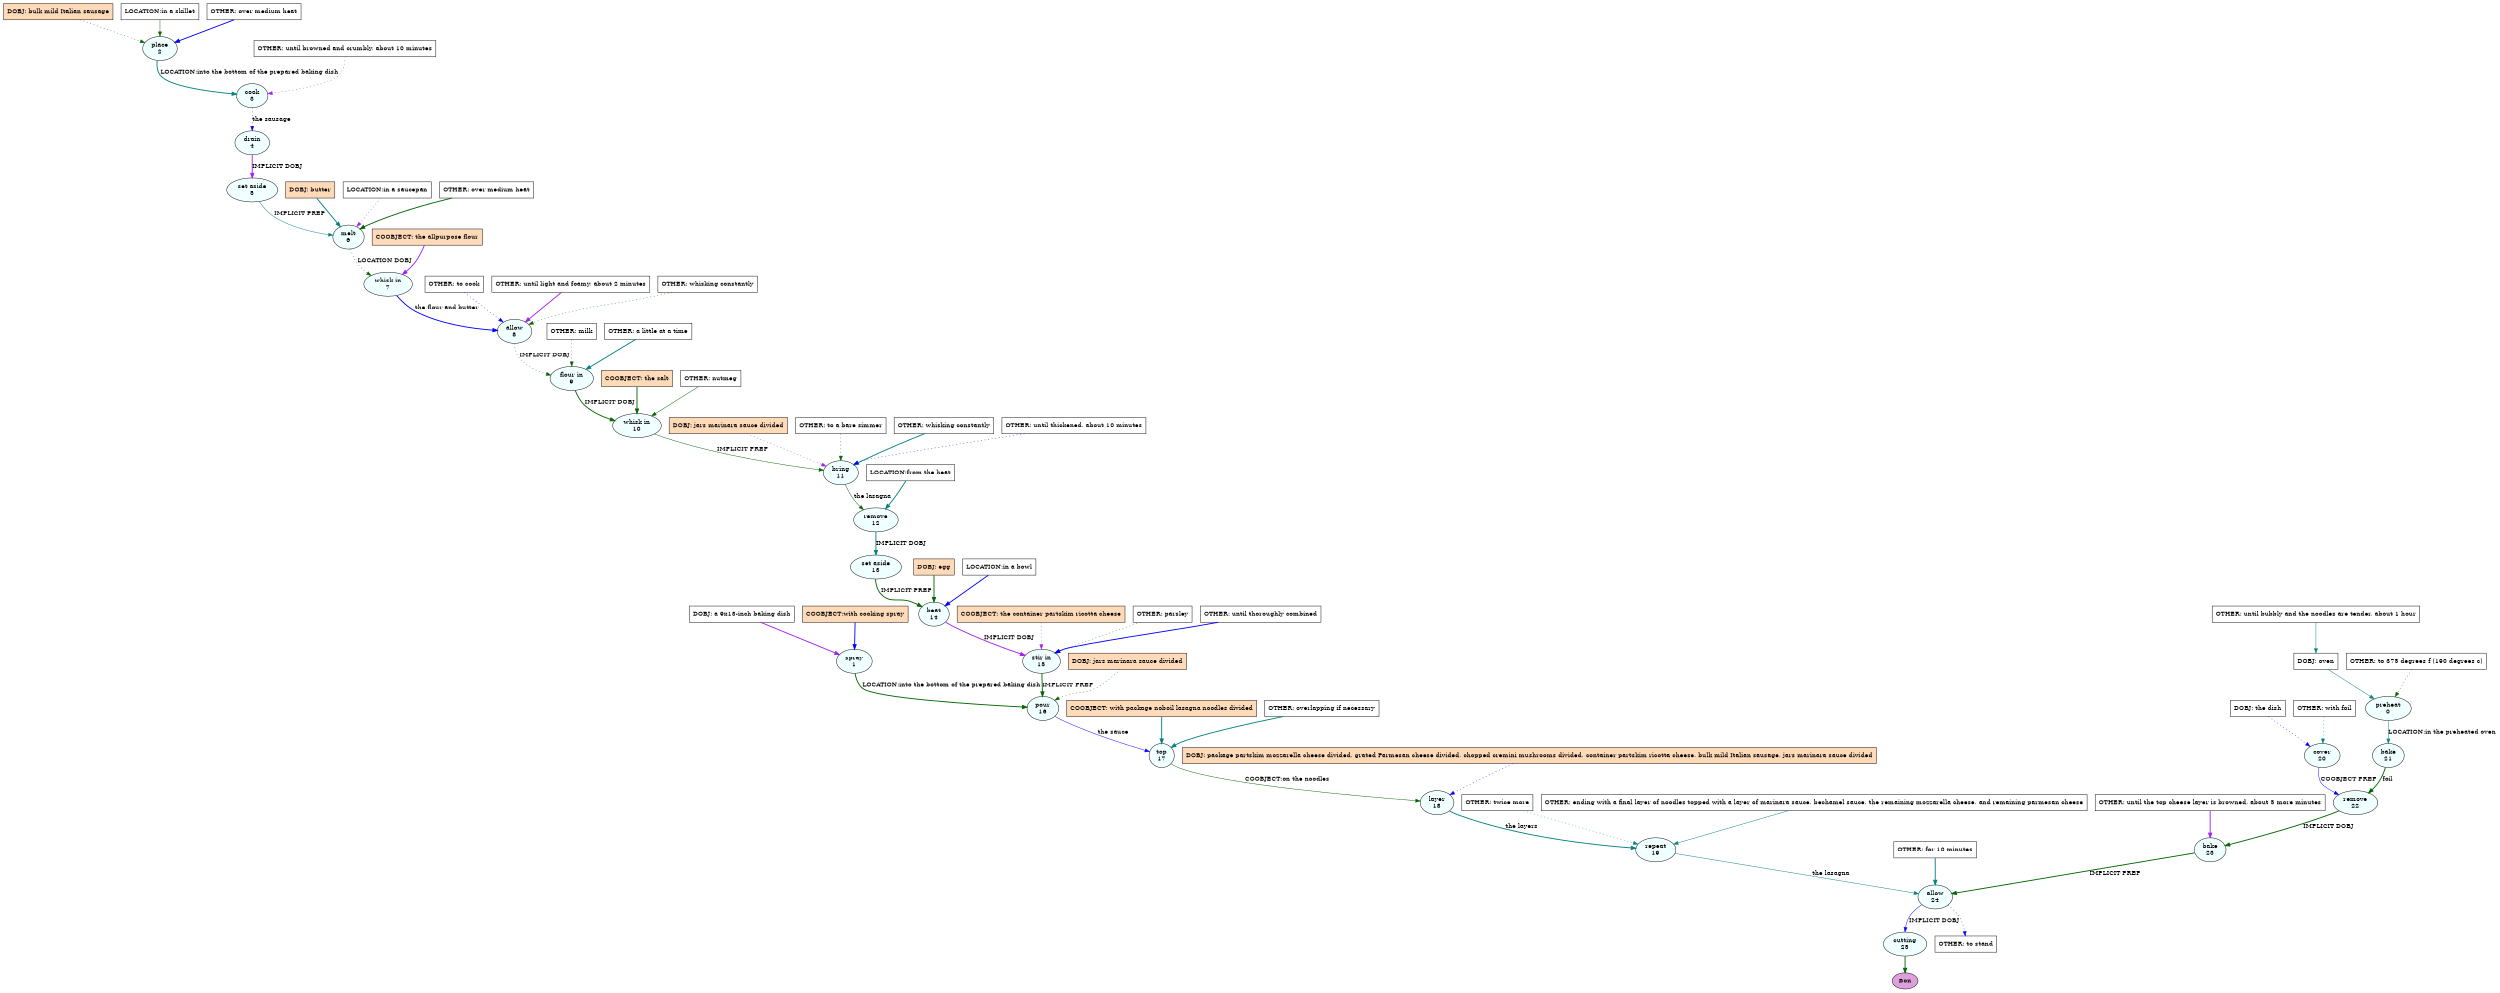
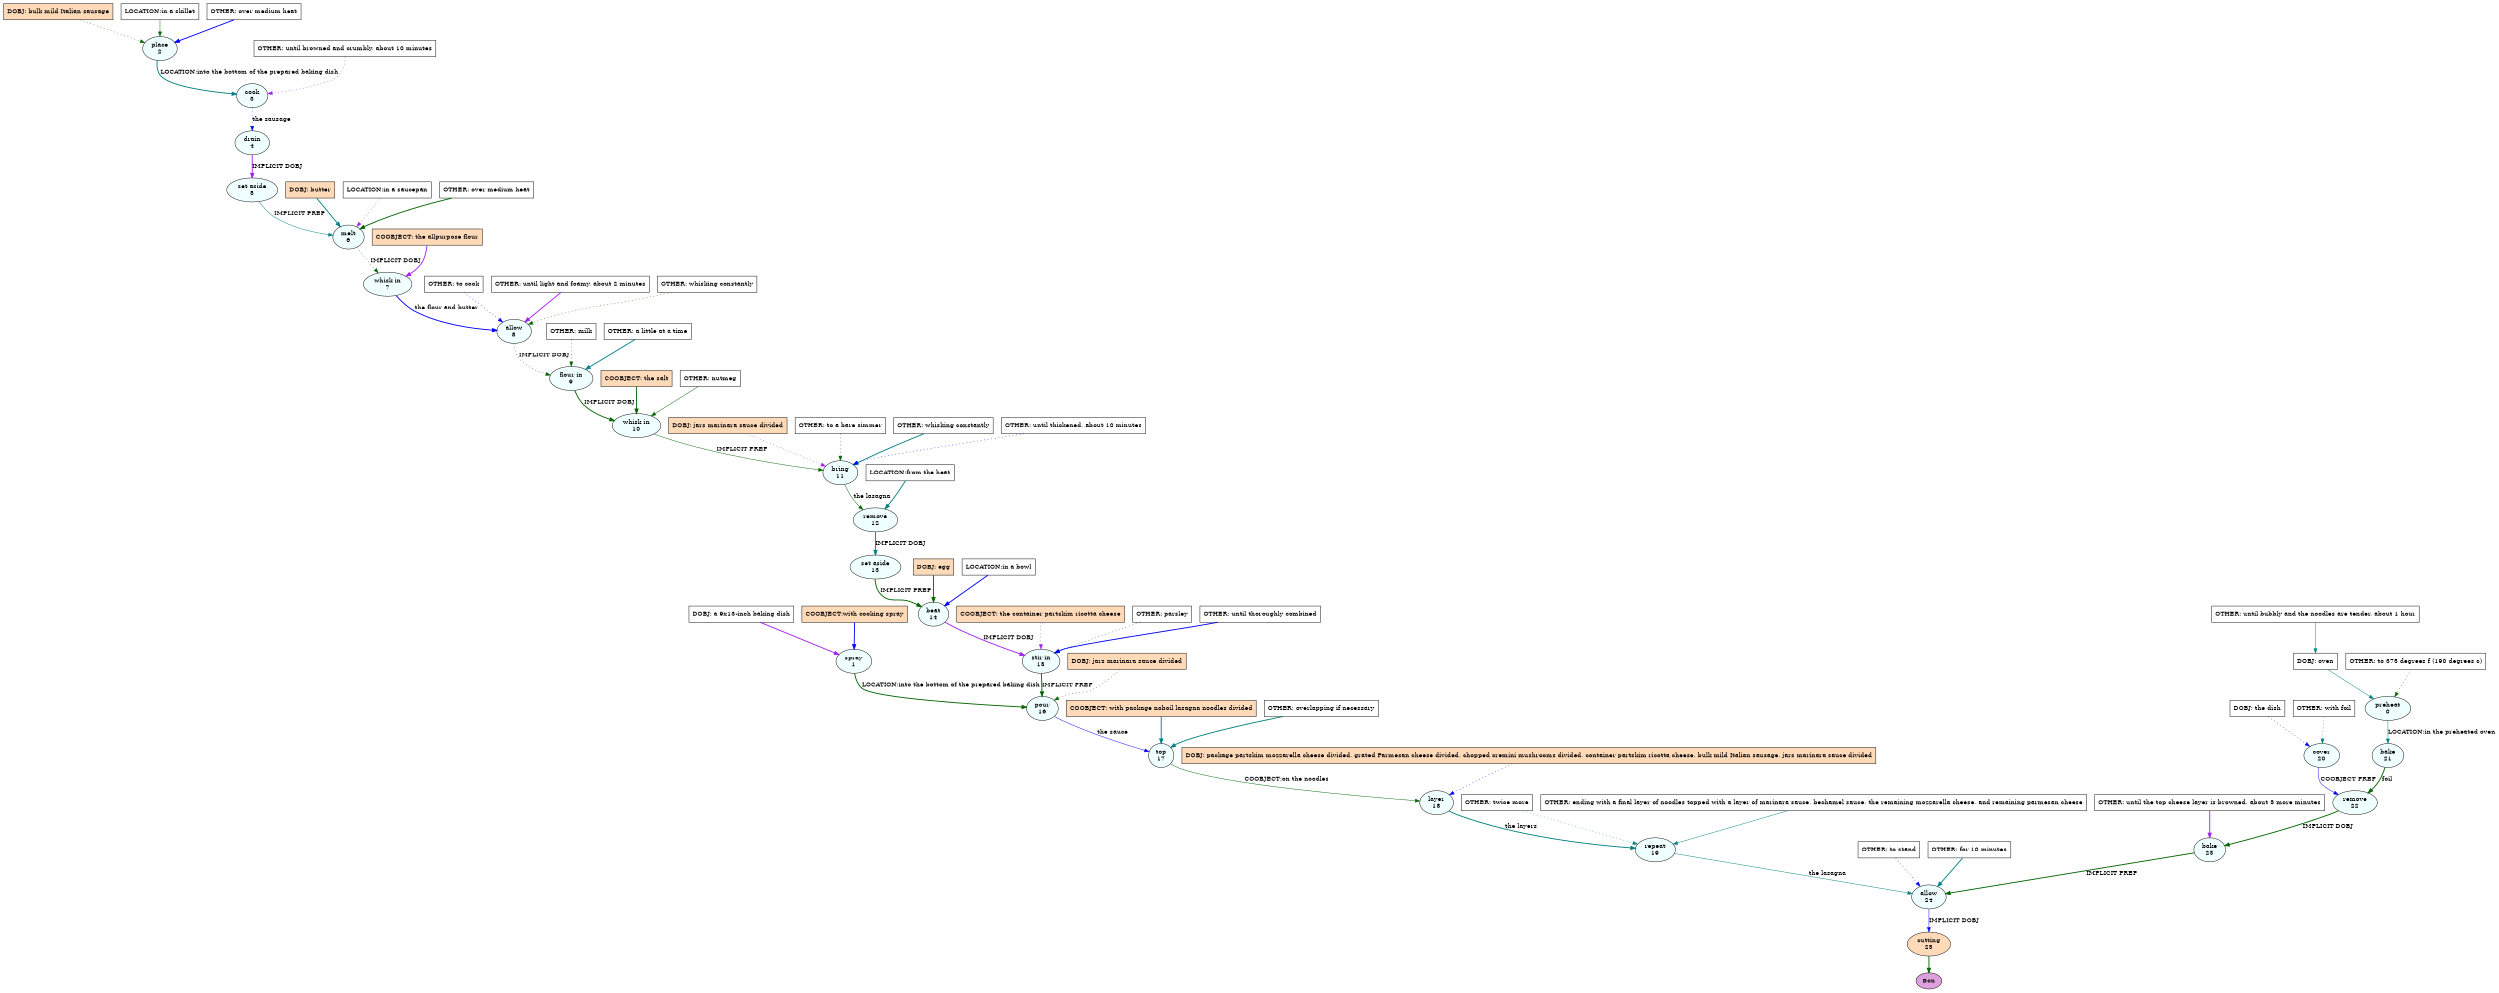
(385, 261) -> (396, 261)
(1959, 917) -> (1906, 870)
(1905, 944) -> (1929, 944)
